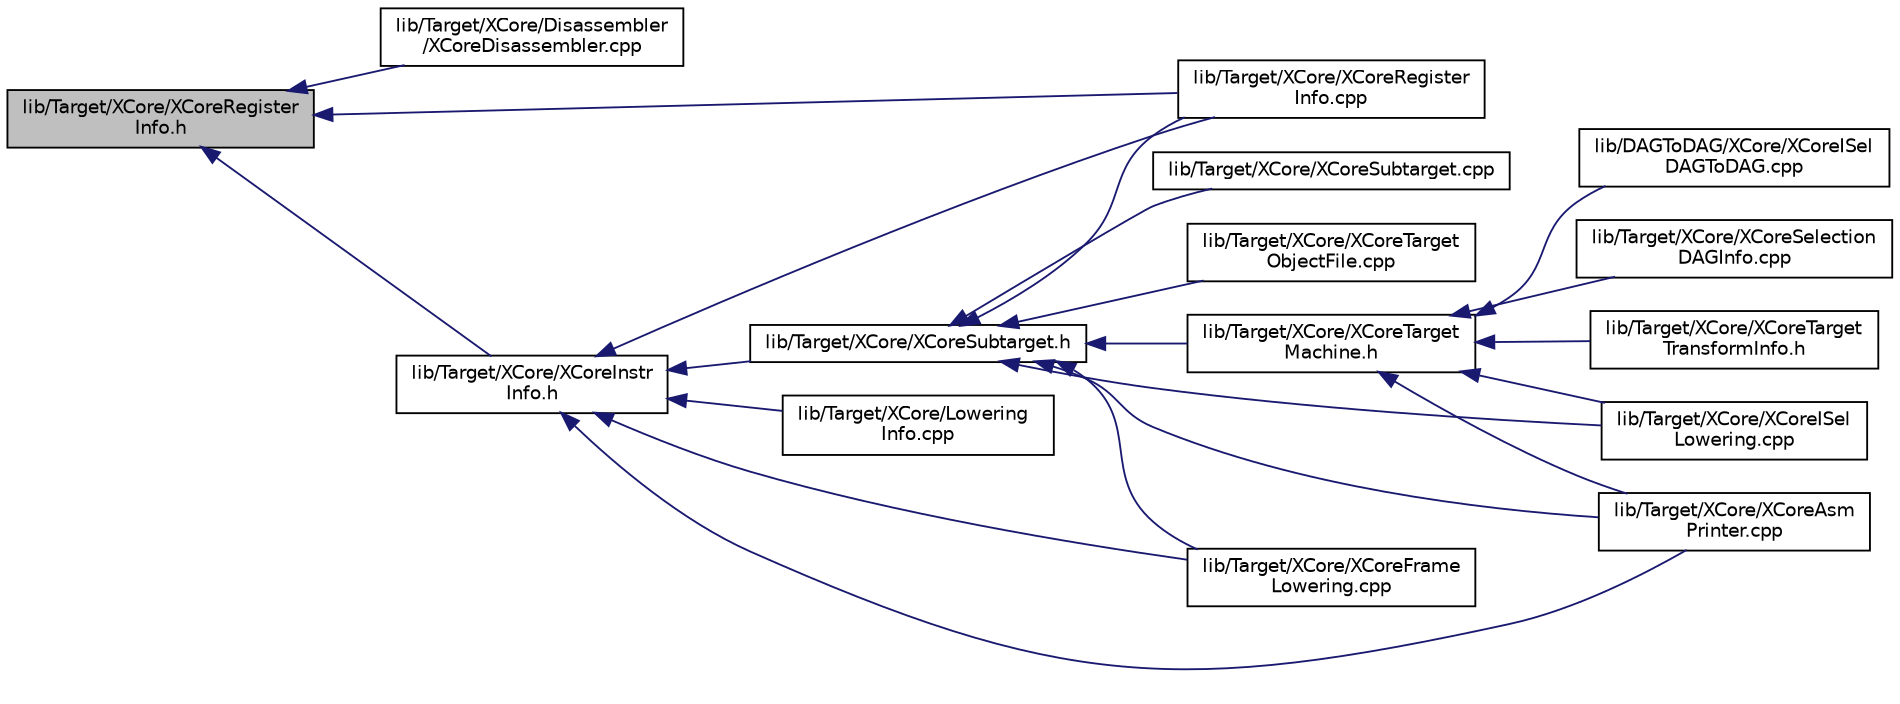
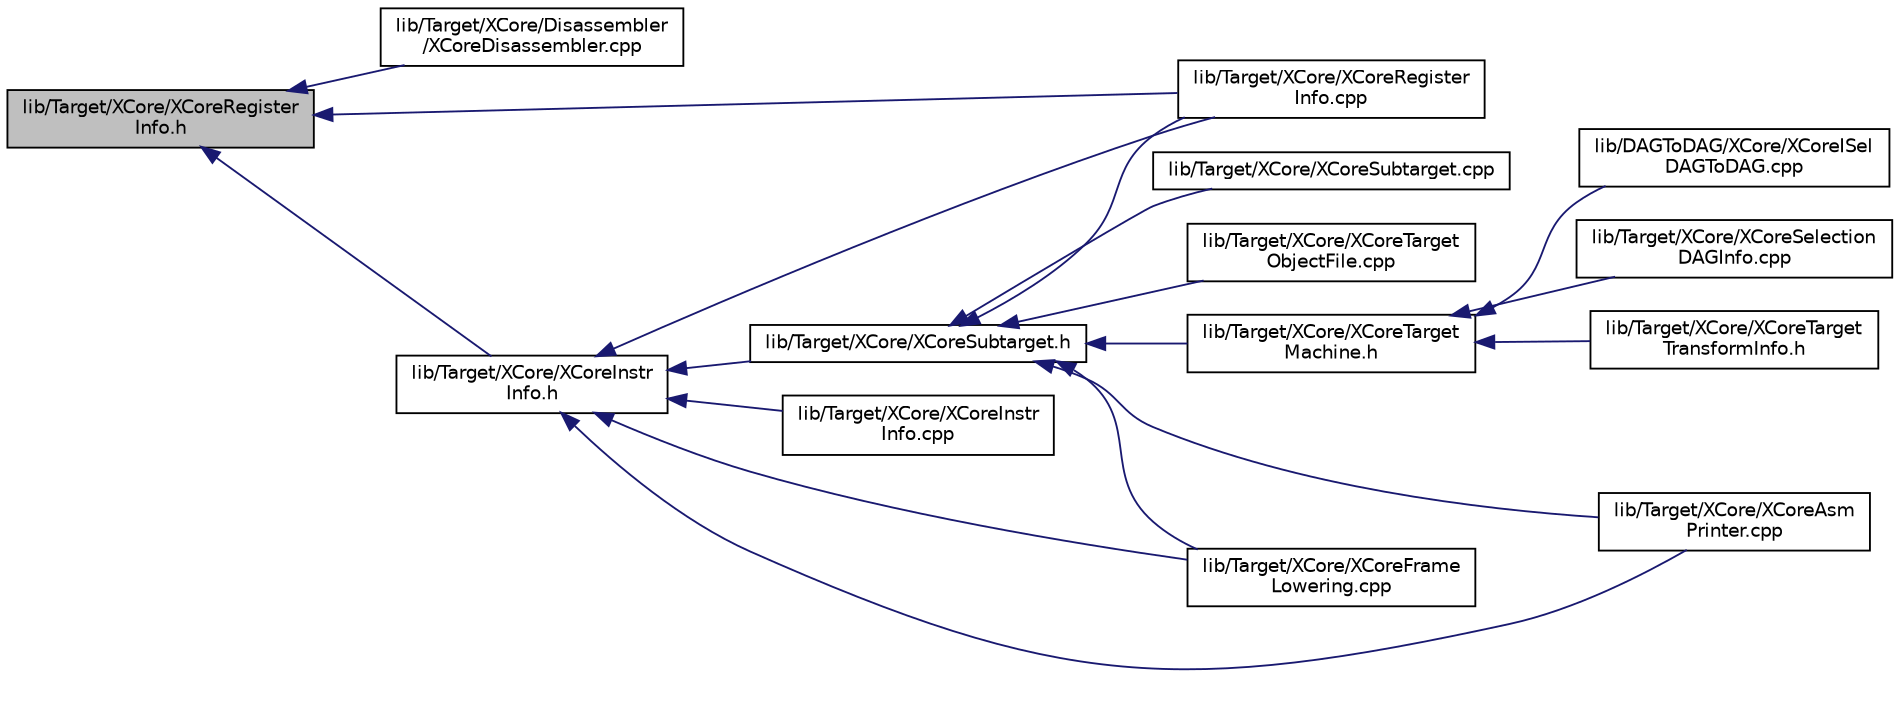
(918, 425) -> (918, 425)
(1734, 431) -> none
(1508, 444) -> none
